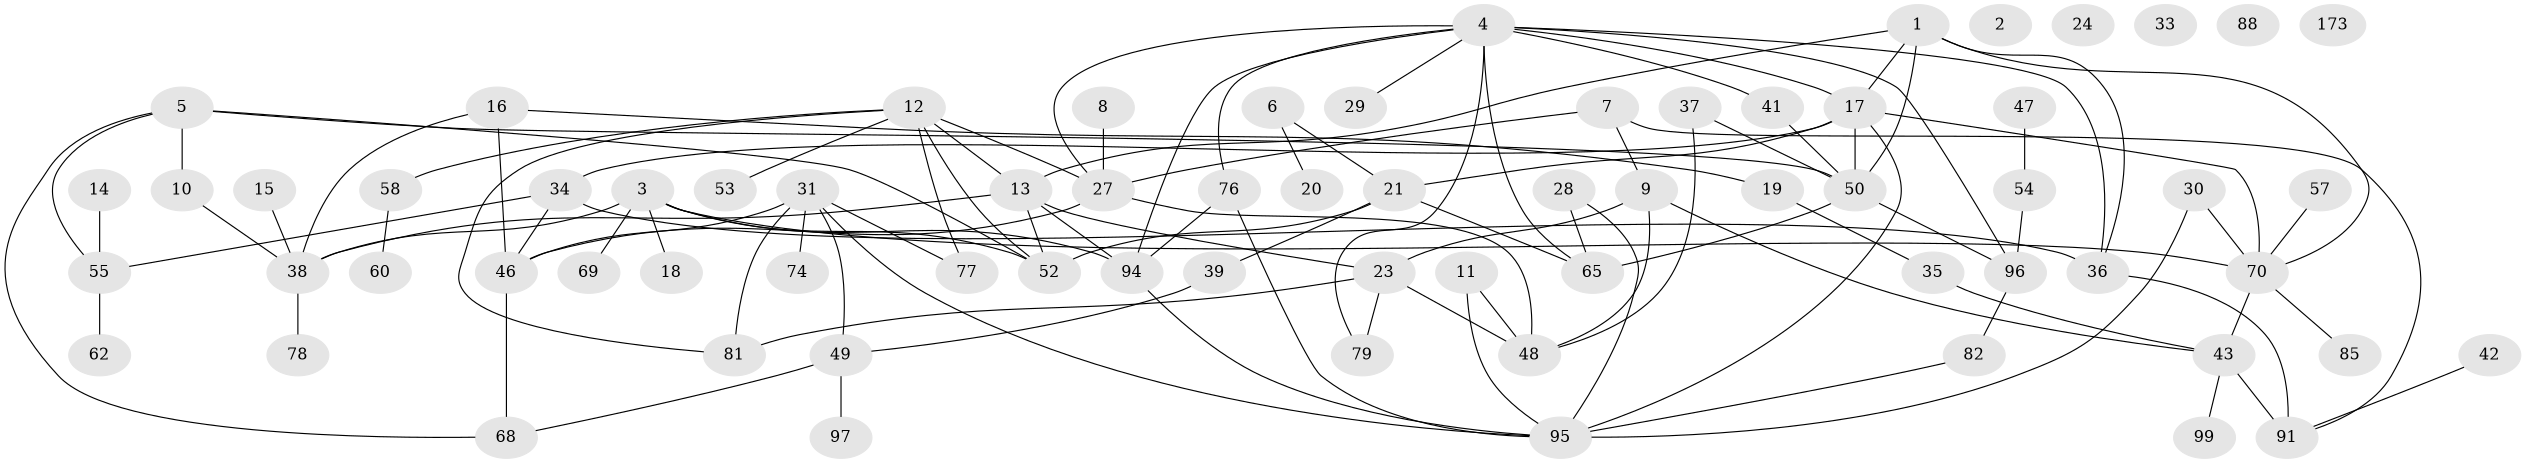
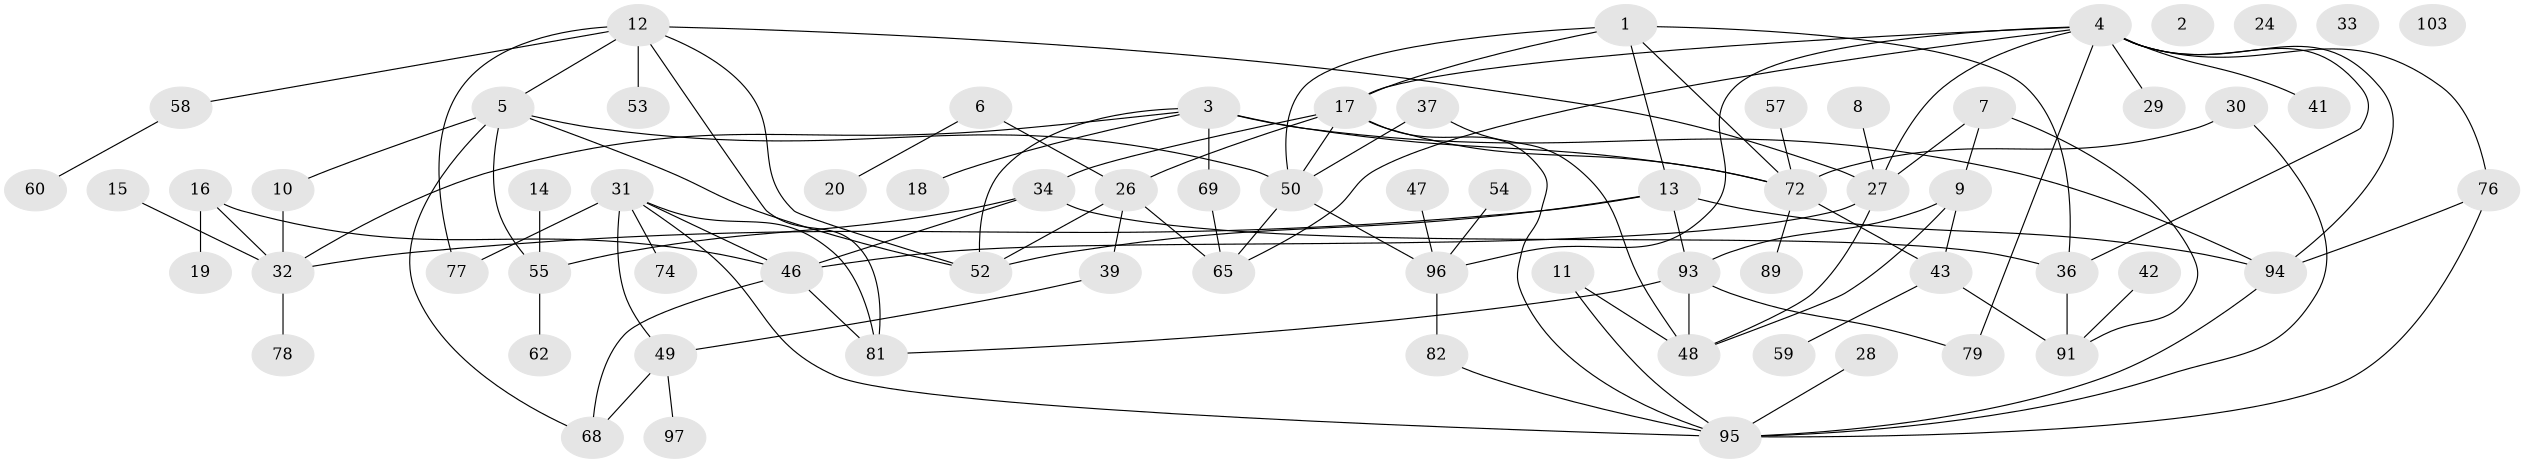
(2248, 25) -> none
(2333, 25) -> (2433, 25)
(1814, 149) -> none
(2025, 149) -> (1427, 231)
(973, 153) -> (571, 66)
(1394, 190) -> (1126, 190)
(1579, 233) -> (1214, 221)
(298, 273) -> (283, 273)
(1384, 273) -> (1689, 273)
(1933, 273) -> none
(2257, 273) -> (1796, 190)
none -> (834, 314)
(2350, 355) -> (1771, 273)
(2205, 438) -> (1784, 355)
